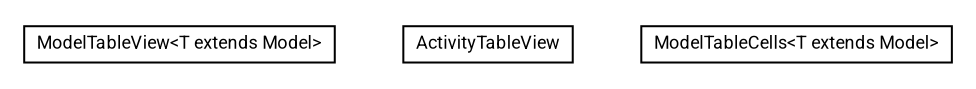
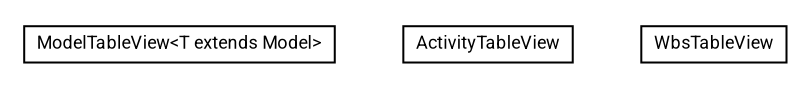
none -> (714, 44)
(797, 44) -> none
